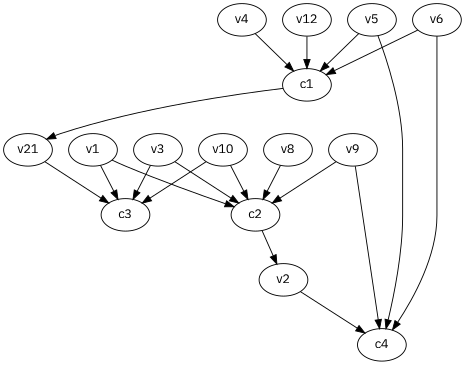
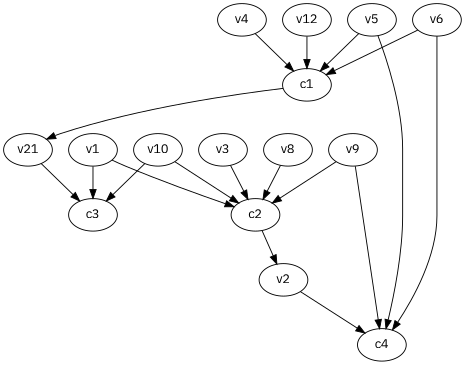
(143, 180) -> none
